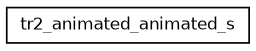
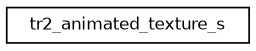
(128, 25) -> (128, 25)
